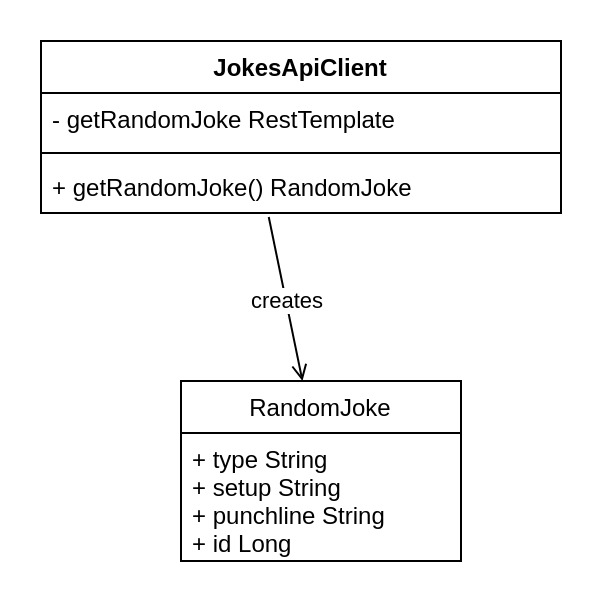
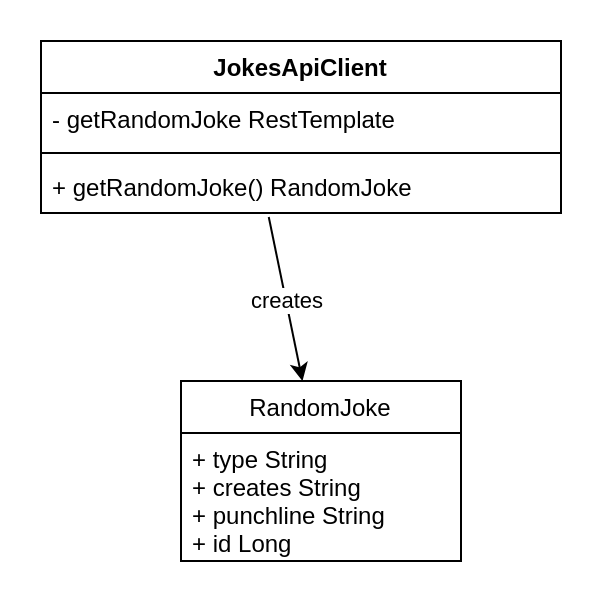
(300, 369) -> (299, 366)
(270, 460) -> (270, 460)
